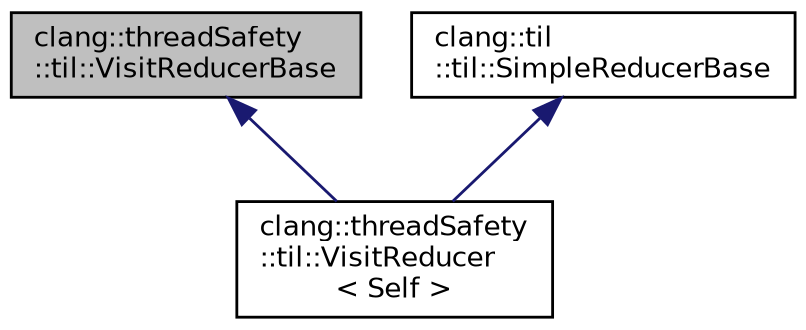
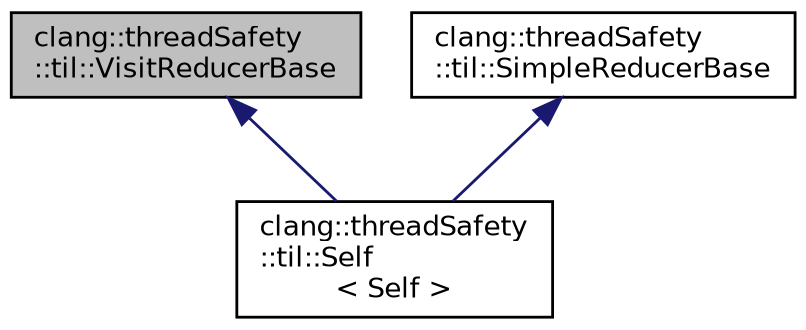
(603, 55) -> (603, 55)
(395, 259) -> (395, 259)
